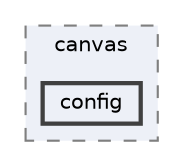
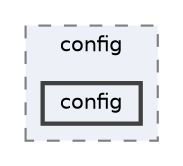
(92, 46) -> (92, 46)
